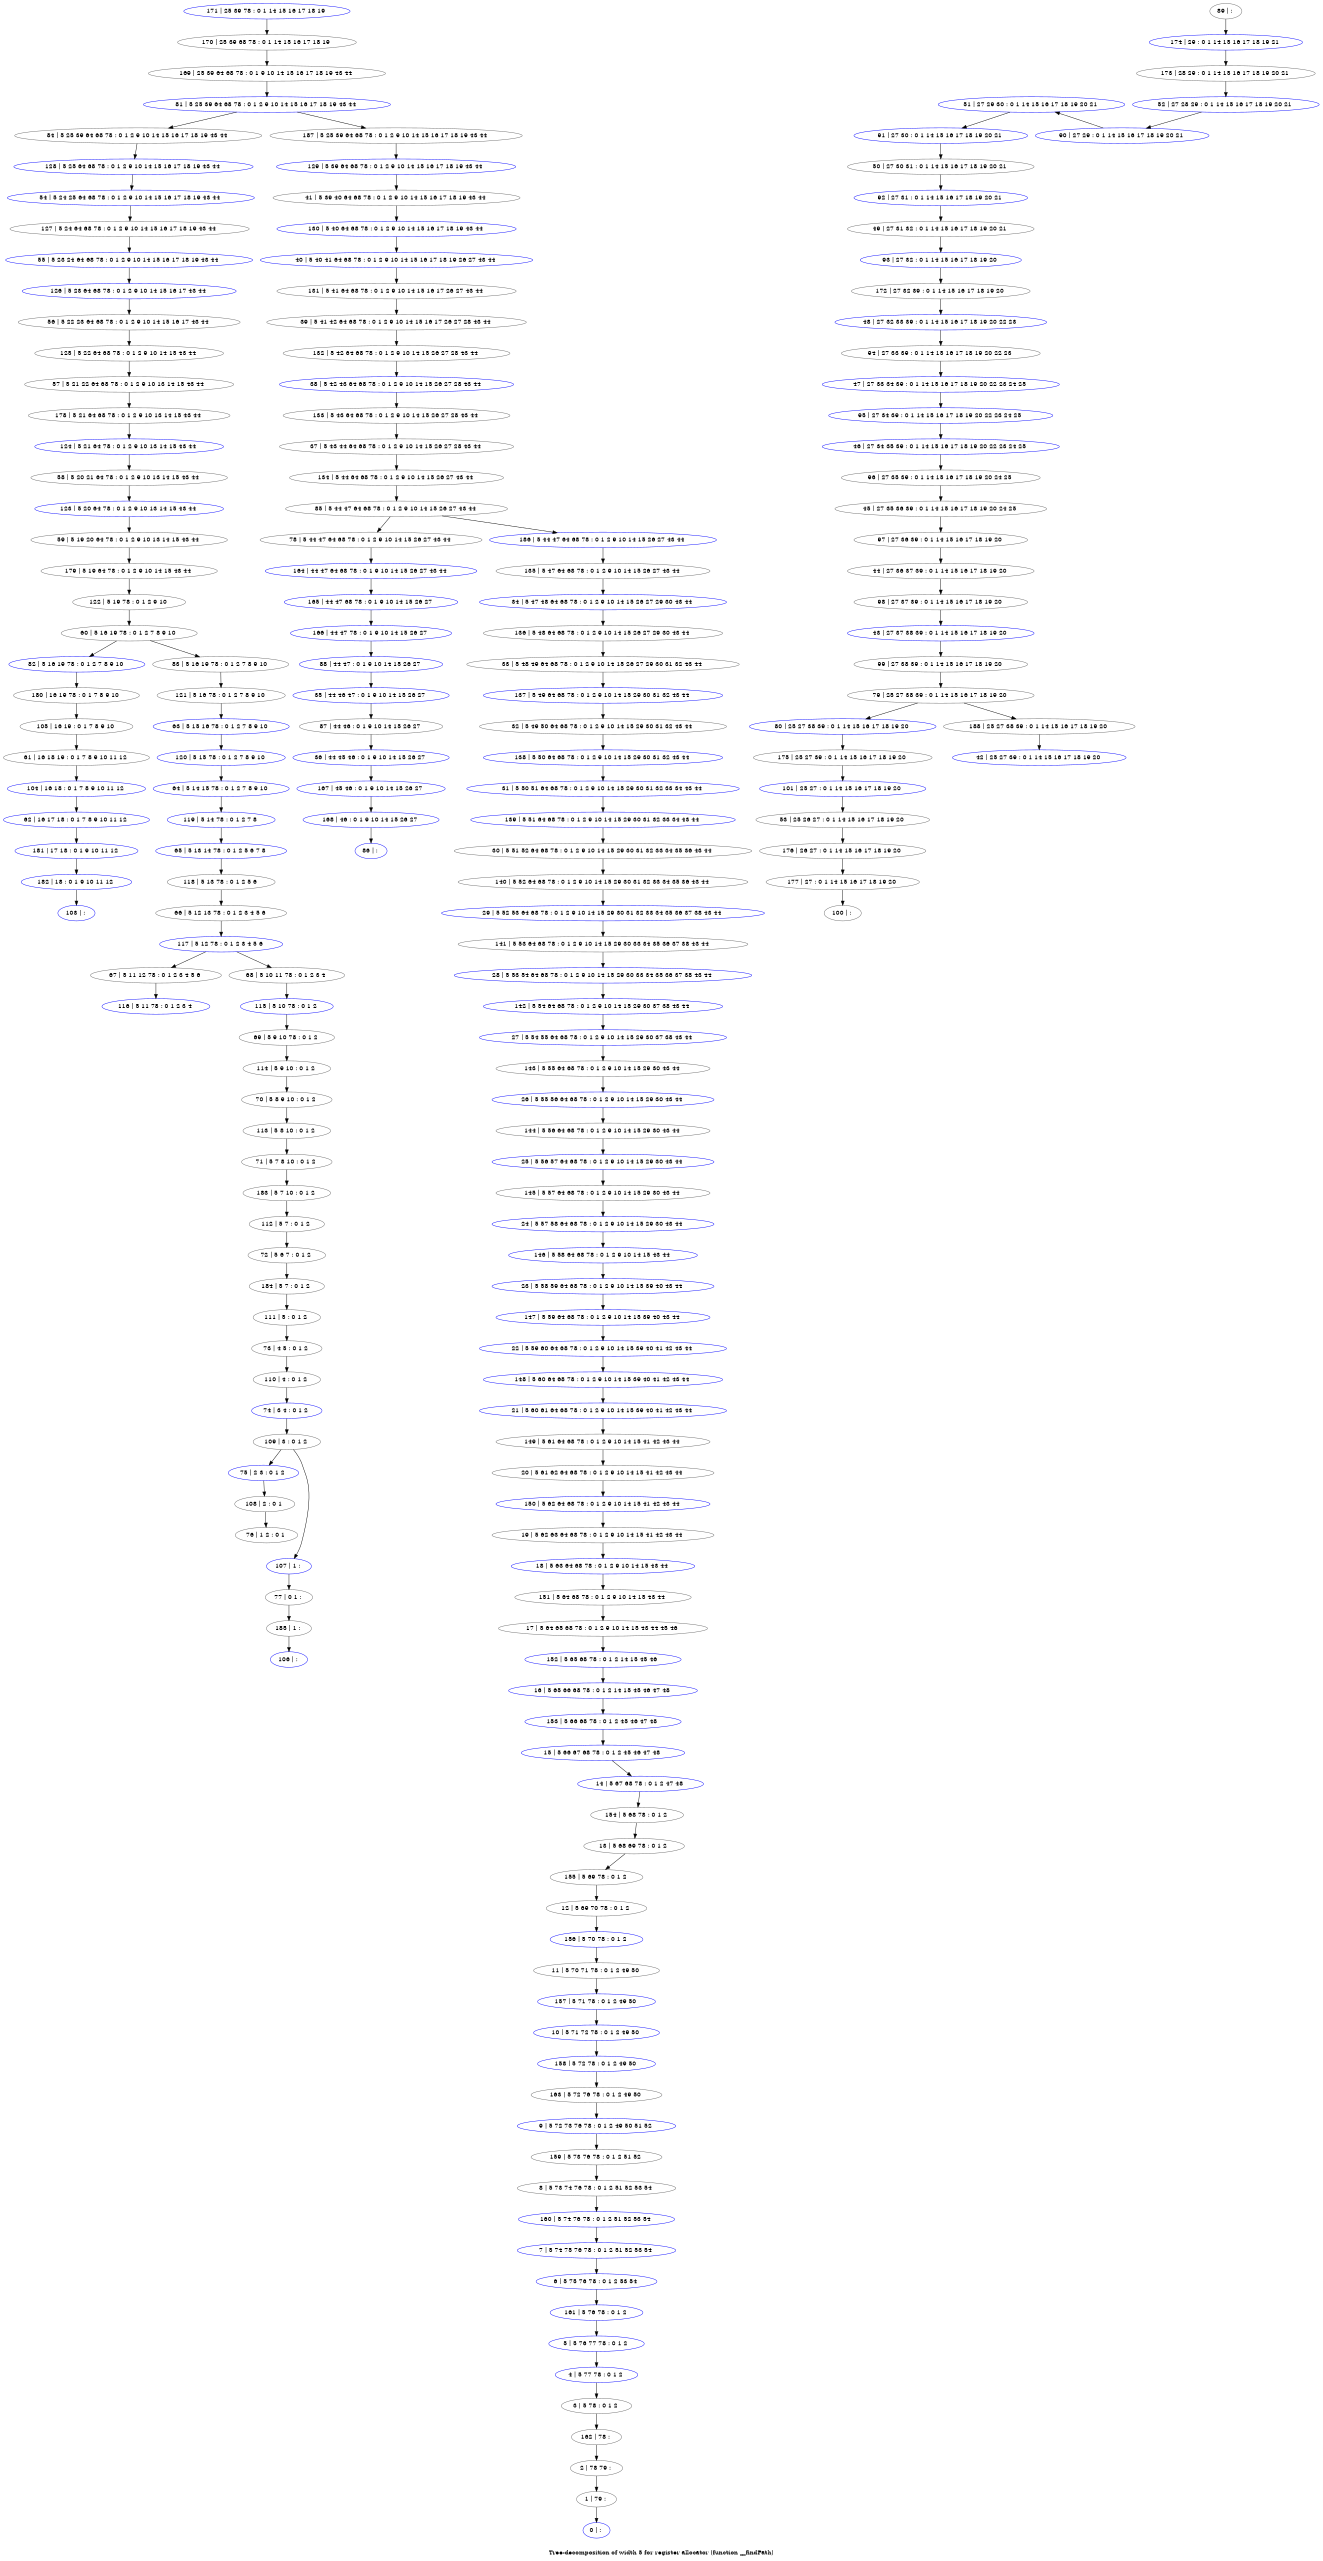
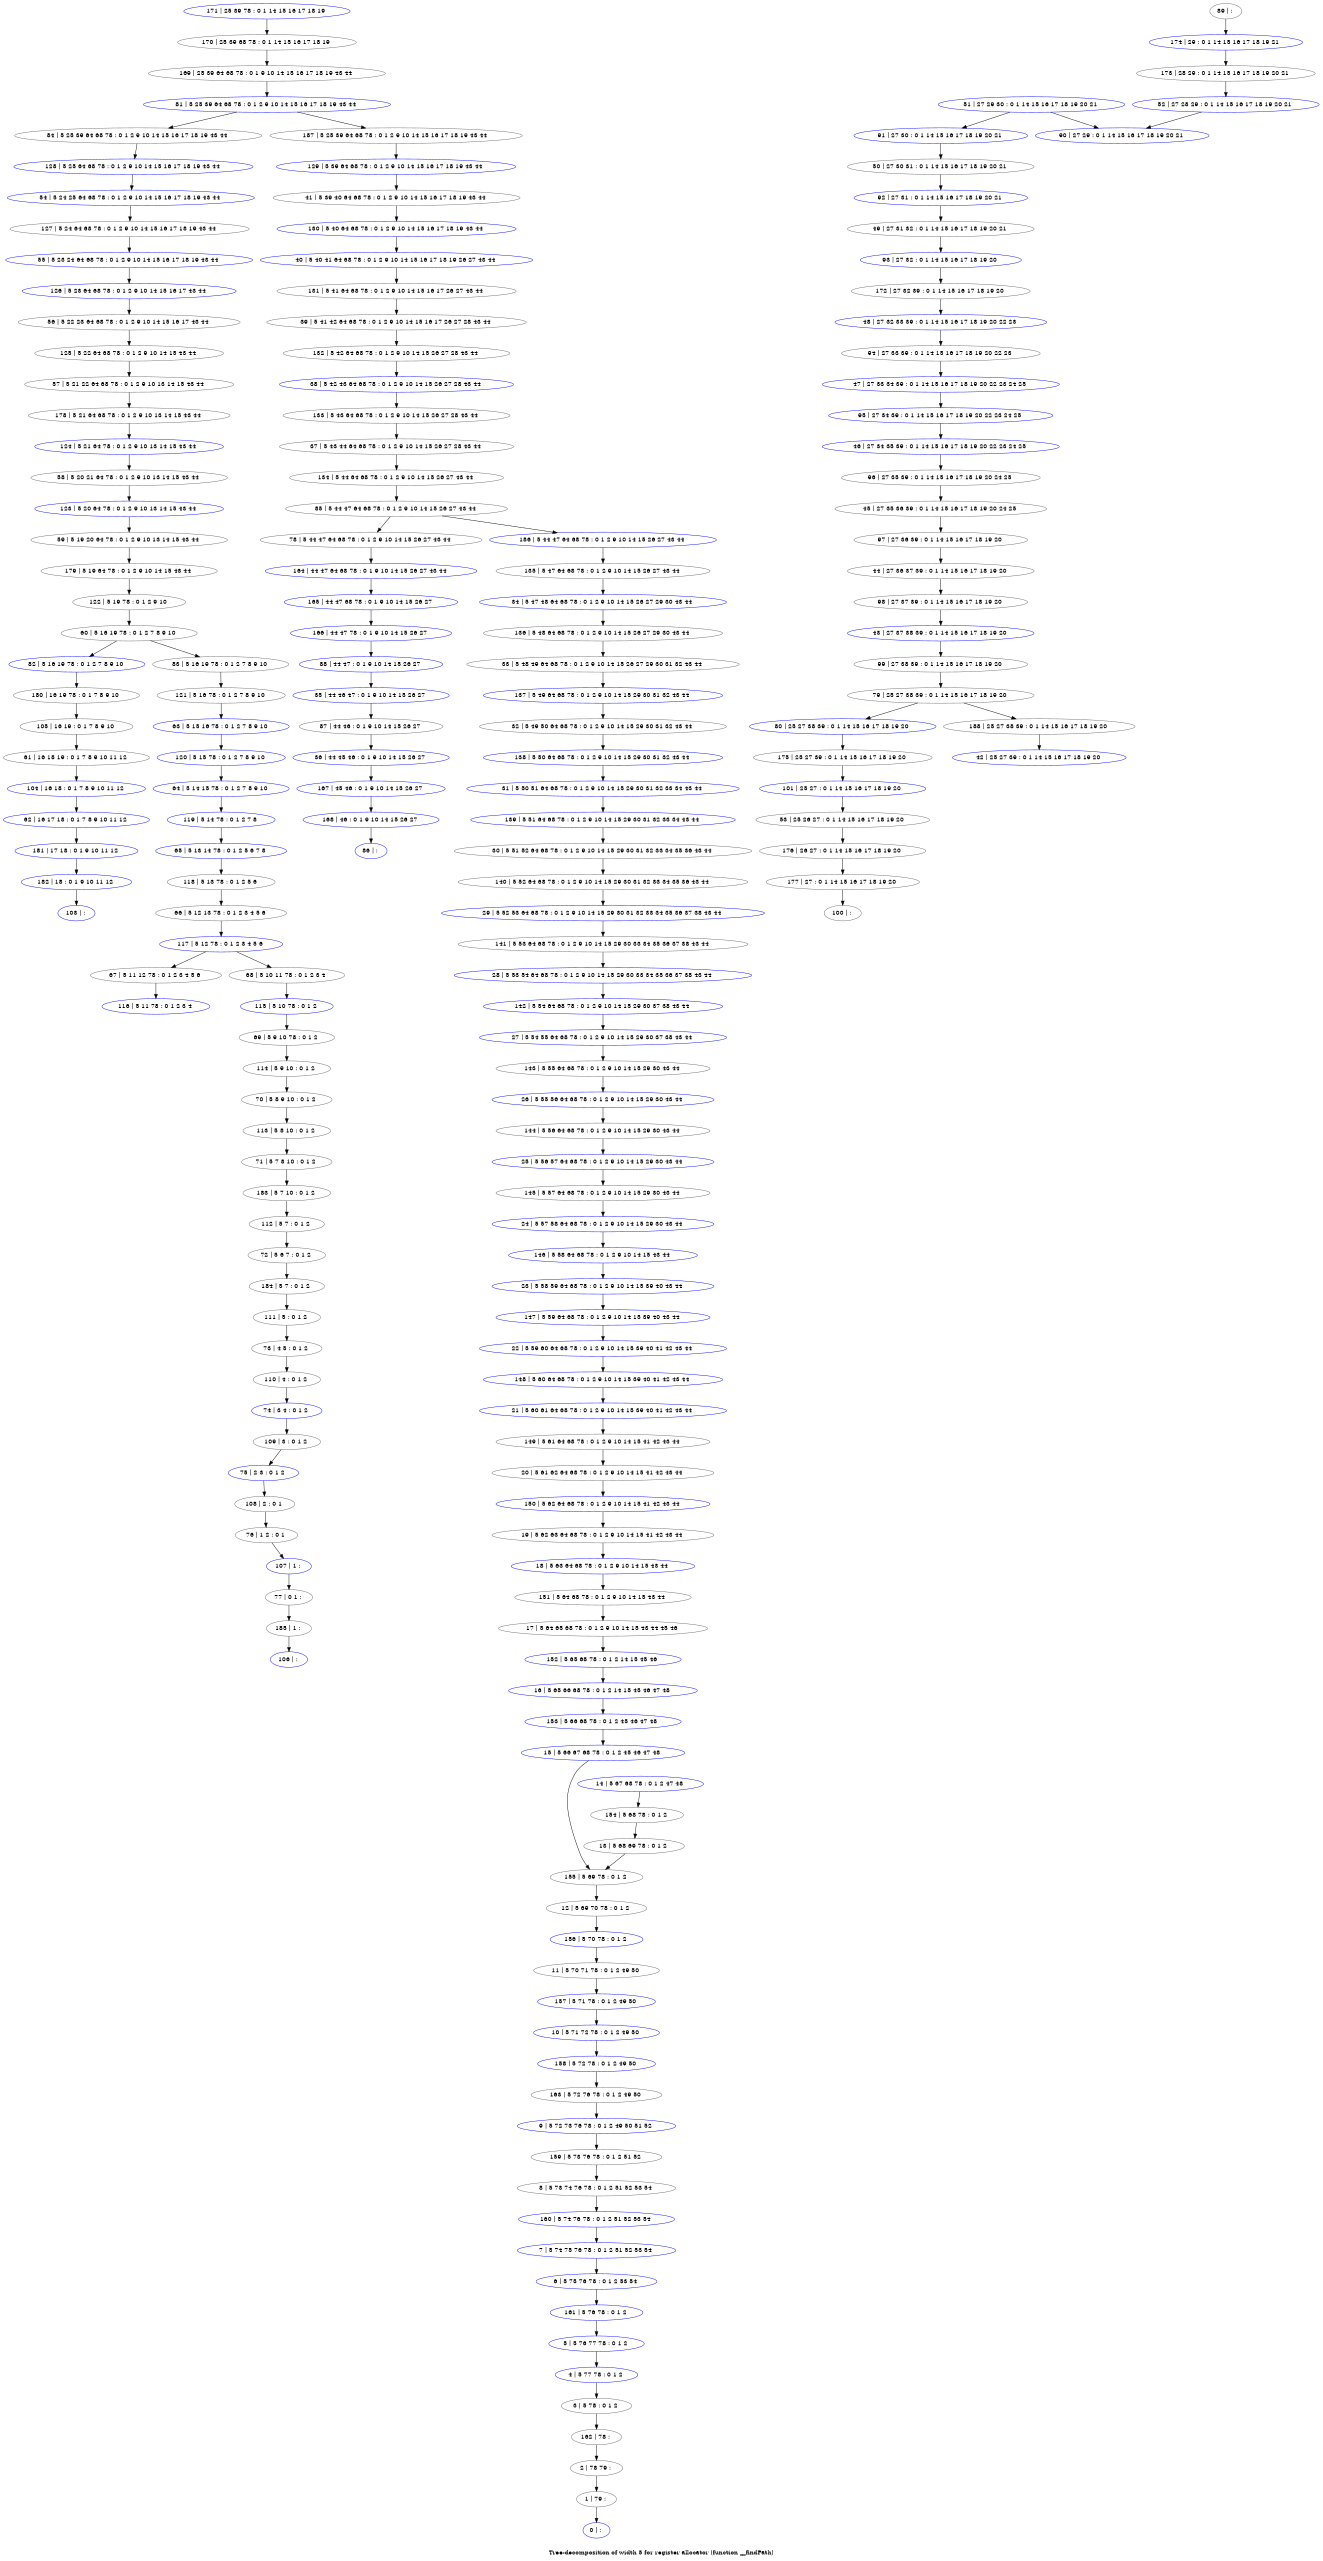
(1081, 121) -> (1072, 120)
(309, 1501) -> (276, 1549)
(620, 1767) -> (568, 1811)
